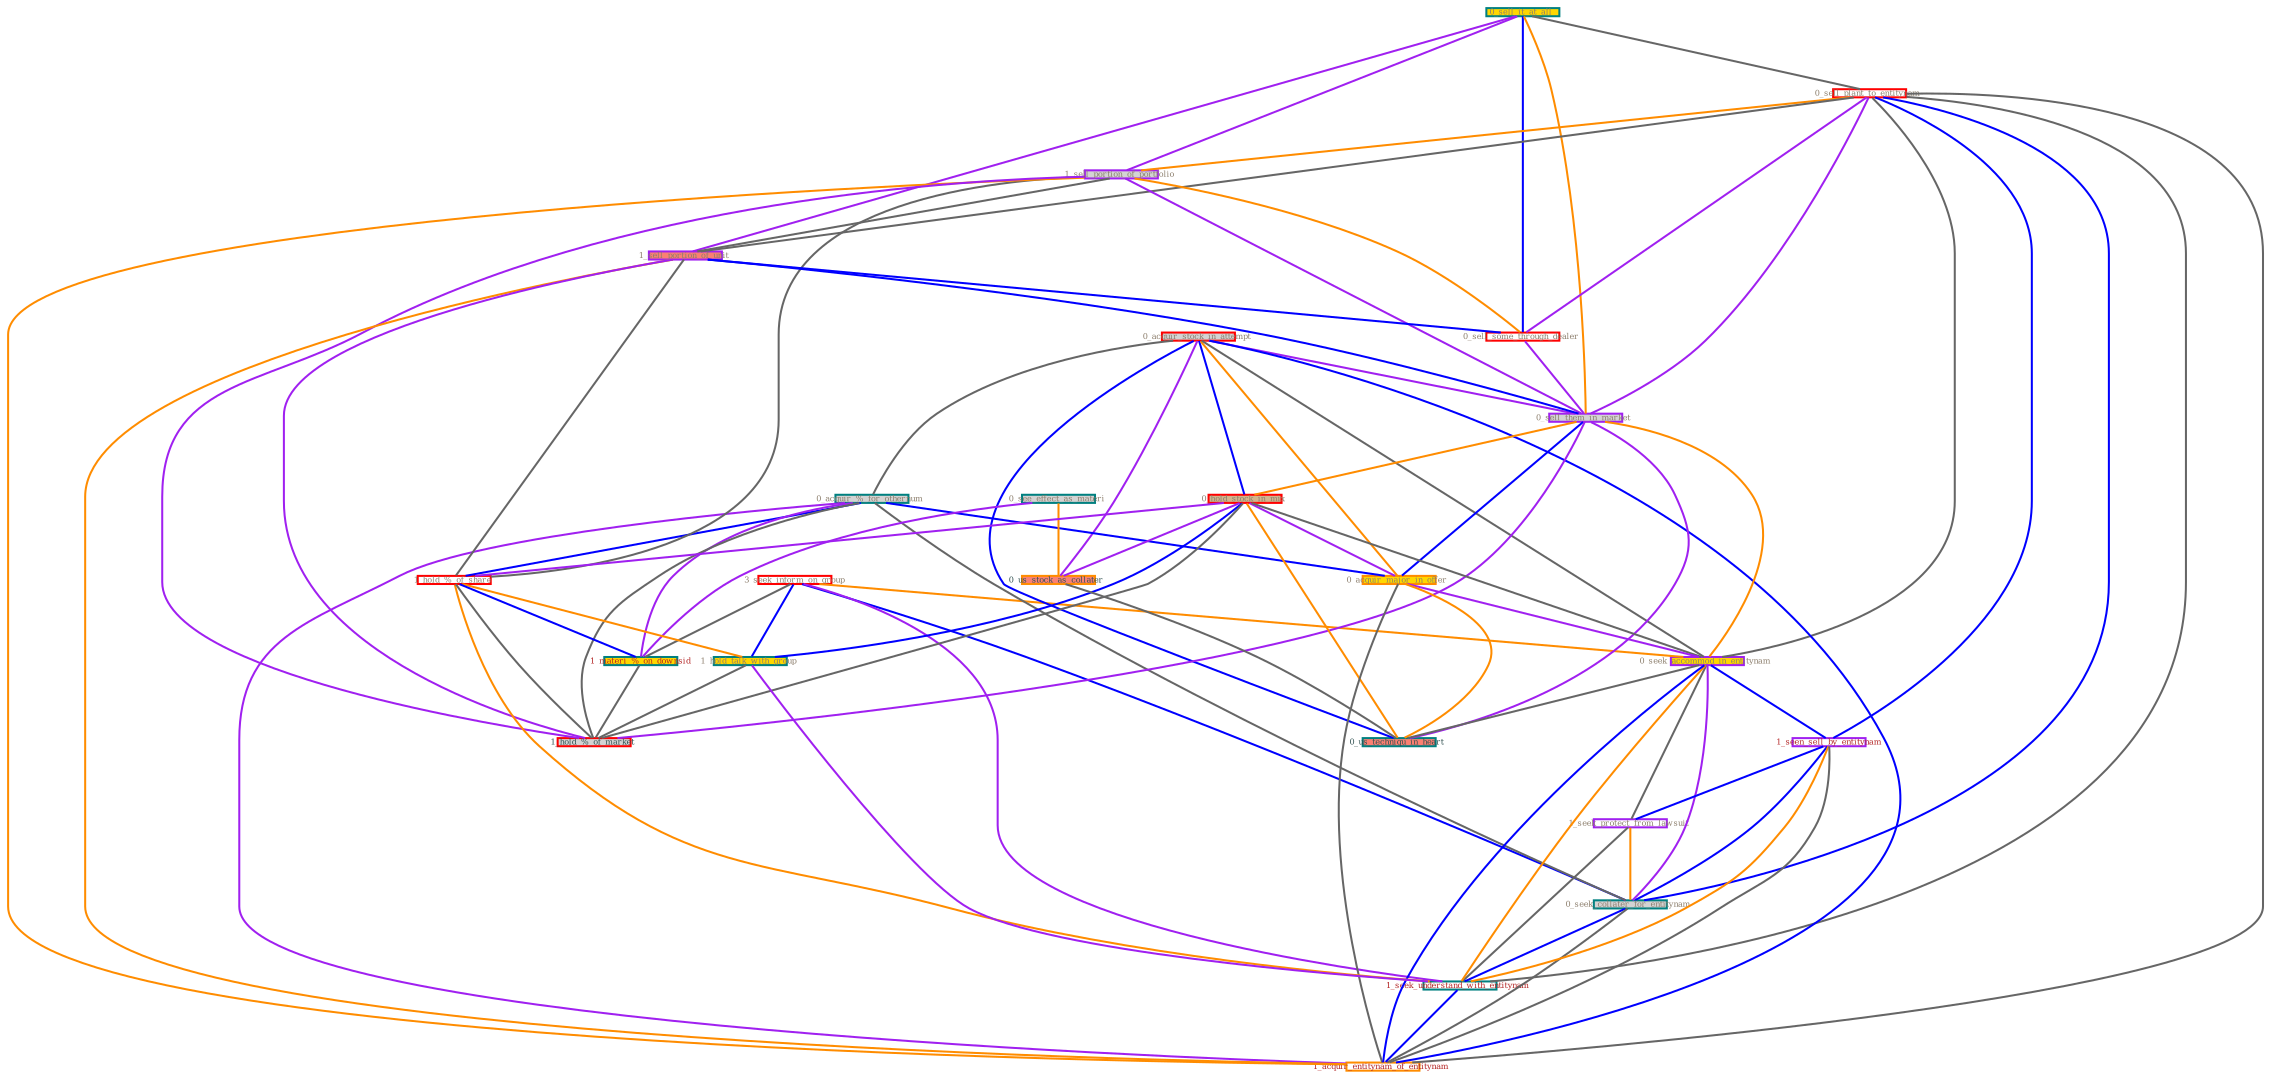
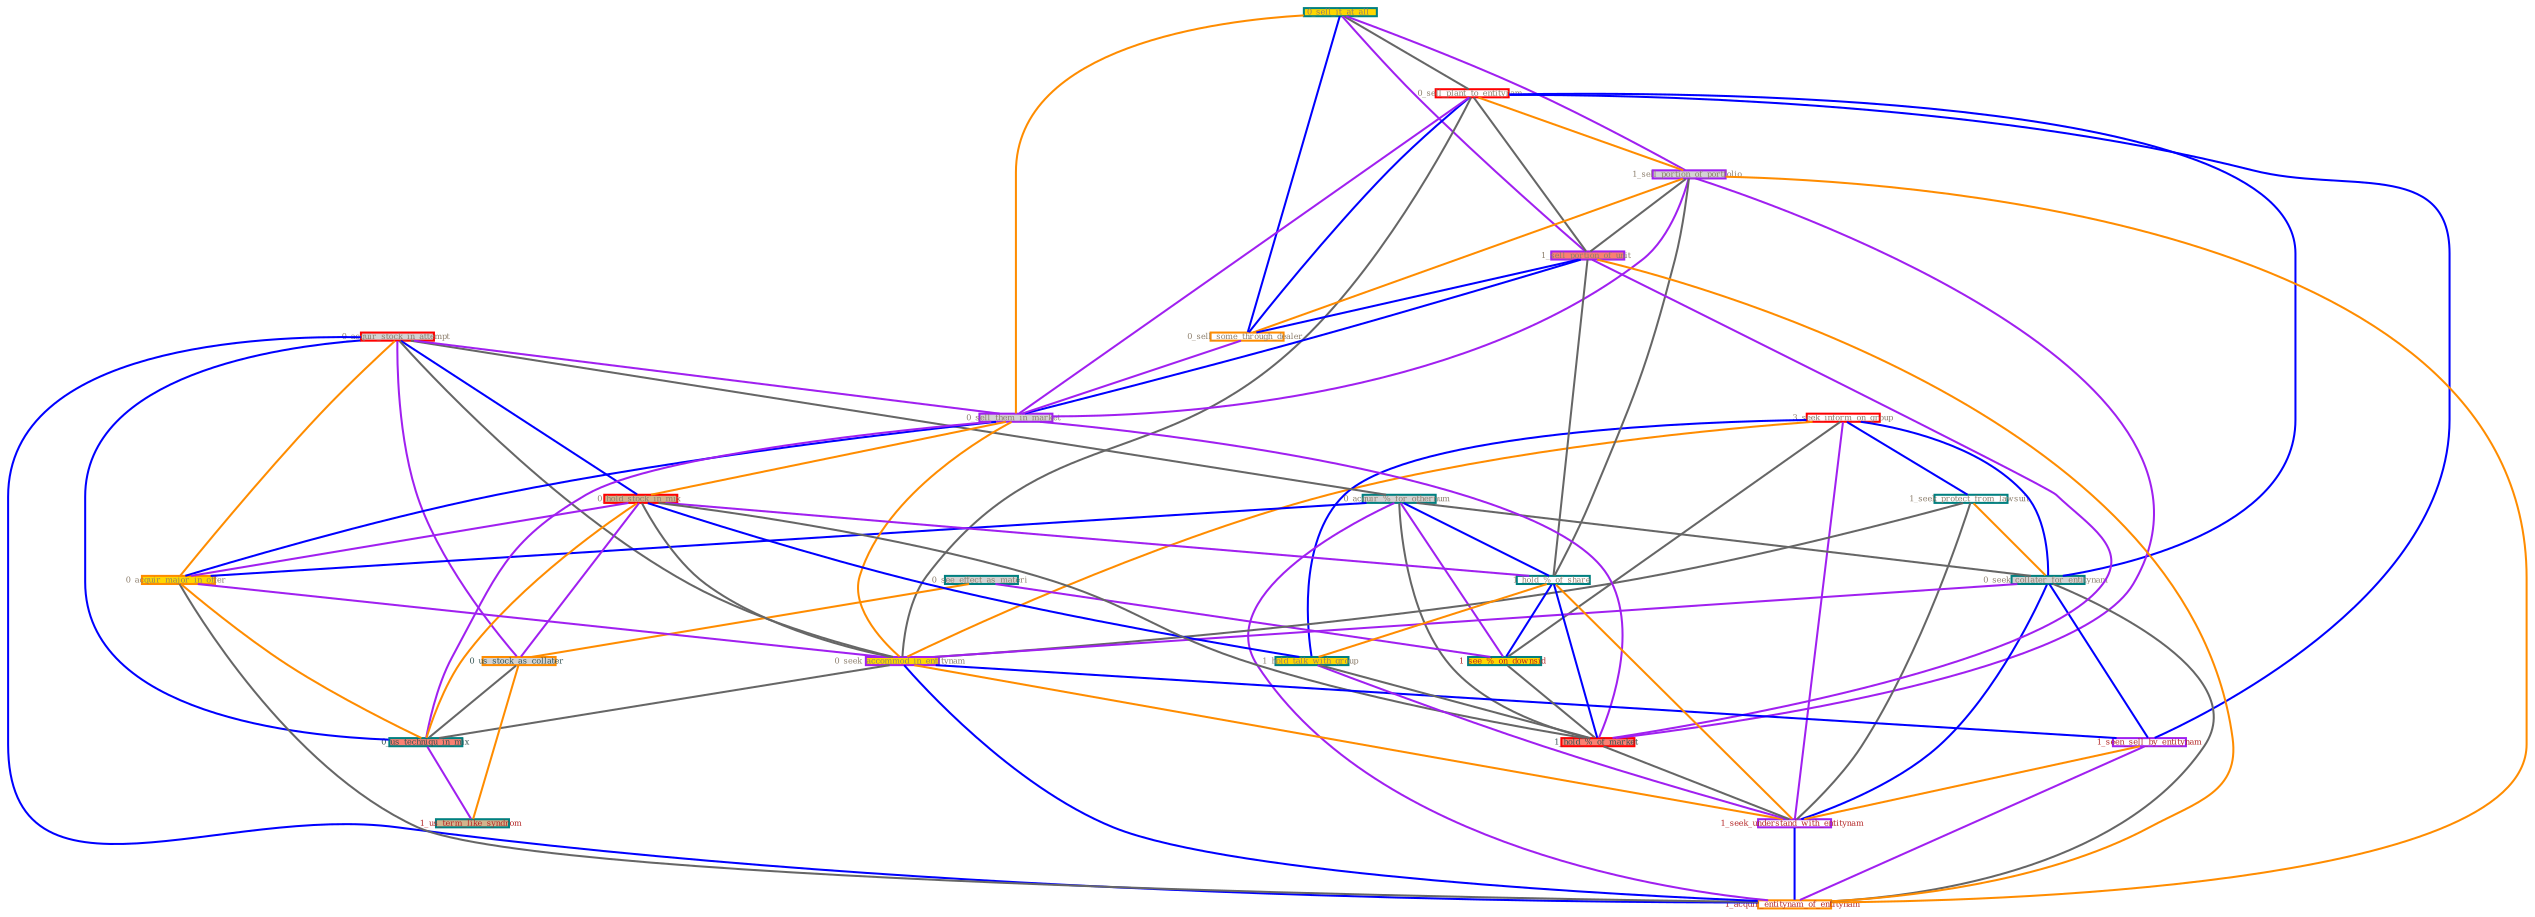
(1696, 215) -> (1353, 209)
(1523, 337) -> (1247, 337)
(454, 580) -> (1553, 580)
(1058, 580) -> (519, 661)
(641, 661) -> (1505, 661)
(519, 665) -> (1576, 661)
(2165, 676) -> (1673, 774)
(594, 742) -> (1598, 742)
(1399, 742) -> (426, 742)
(1730, 783) -> (1907, 458)
(2263, 803) -> none
none -> (472, 823)
(1630, 823) -> (1971, 499)
(1653, 947) -> (1972, 823)
(1460, 986) -> (1795, 823)
